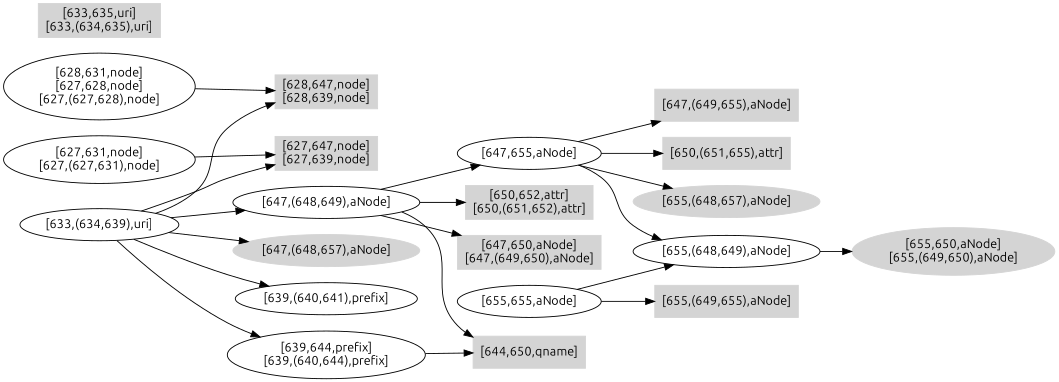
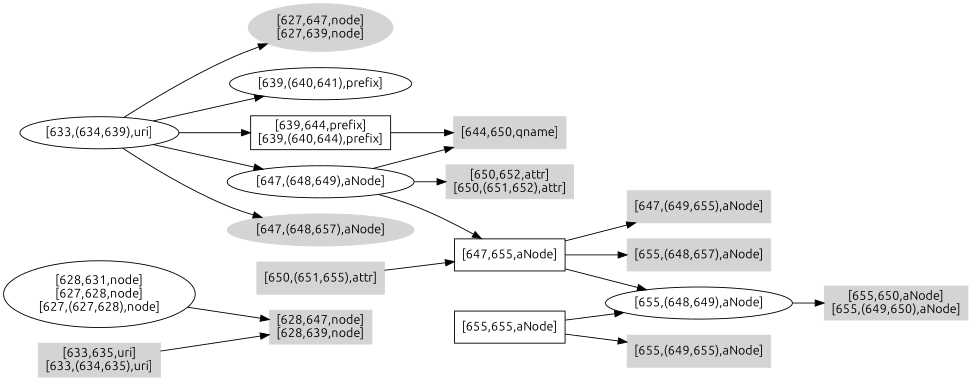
(326, 153) -> (321, 28)
(529, 153) -> (510, 255)
(627, 153) -> (415, 267)
(99, 160) -> none
(210, 164) -> (210, 344)
(727, 202) -> (699, 255)
(953, 251) -> (896, 303)
(529, 252) -> none
(529, 301) -> (510, 327)
(326, 355) -> (321, 133)
